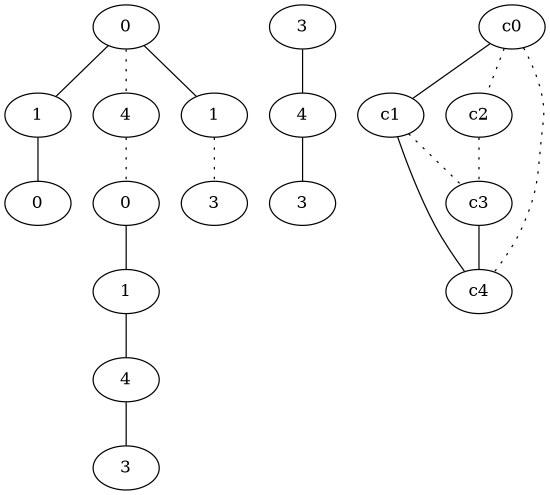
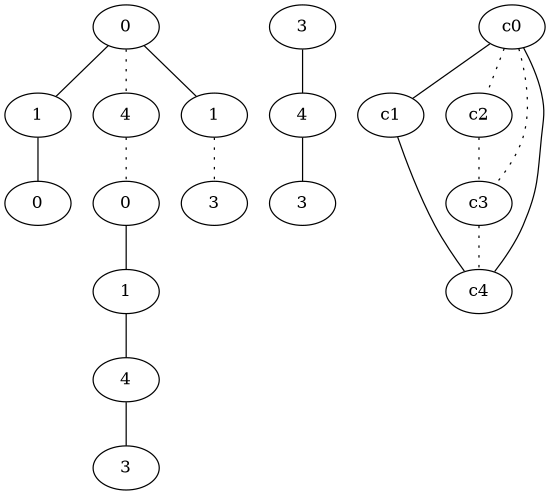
(435, 159) -> (526, 120)
(539, 163) -> (539, 163)
(479, 248) -> (479, 248)
